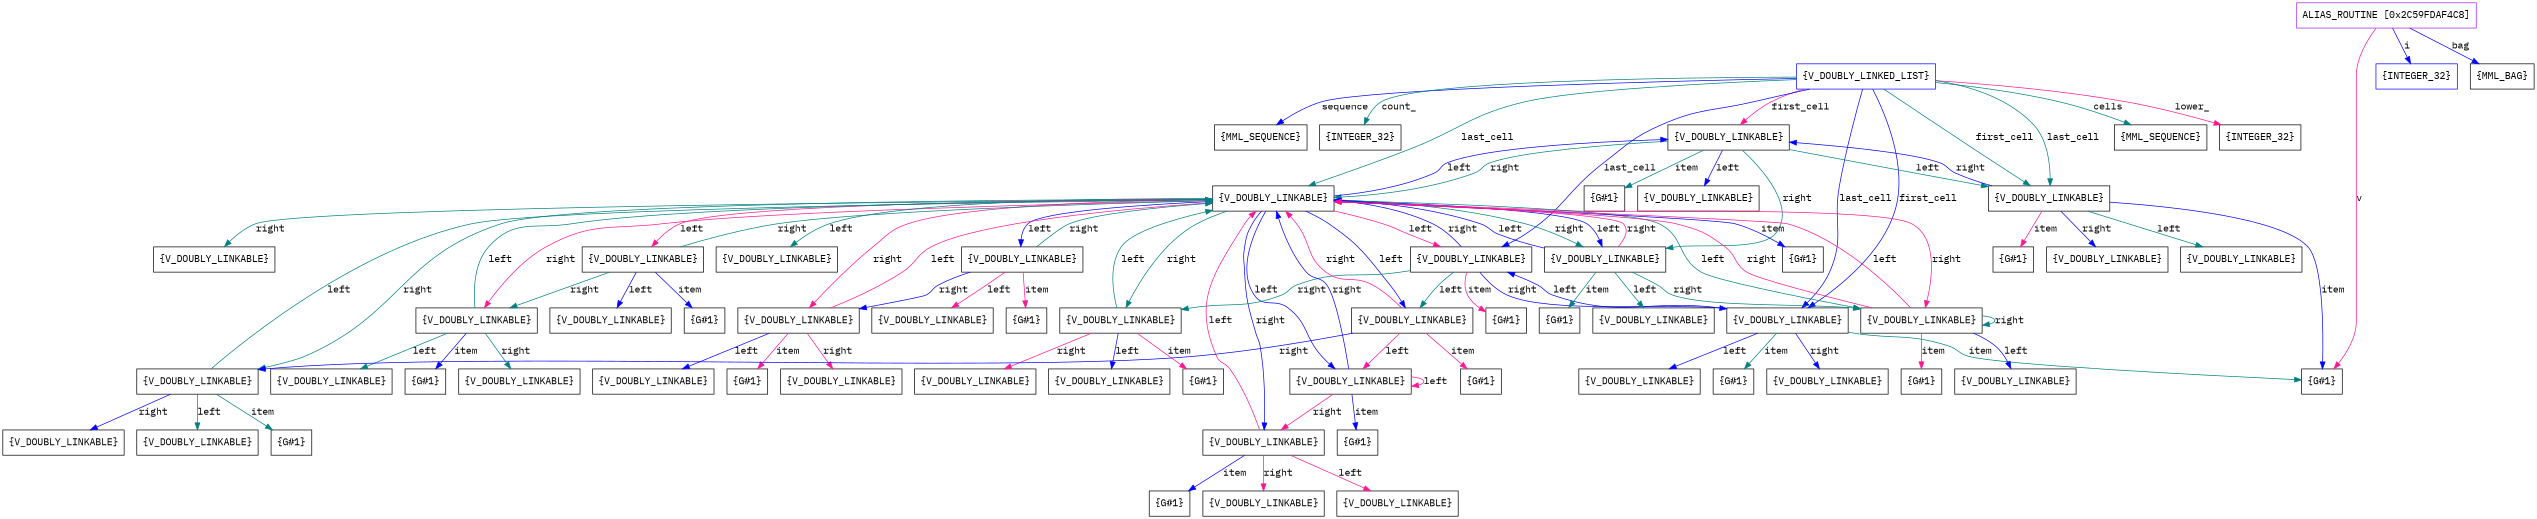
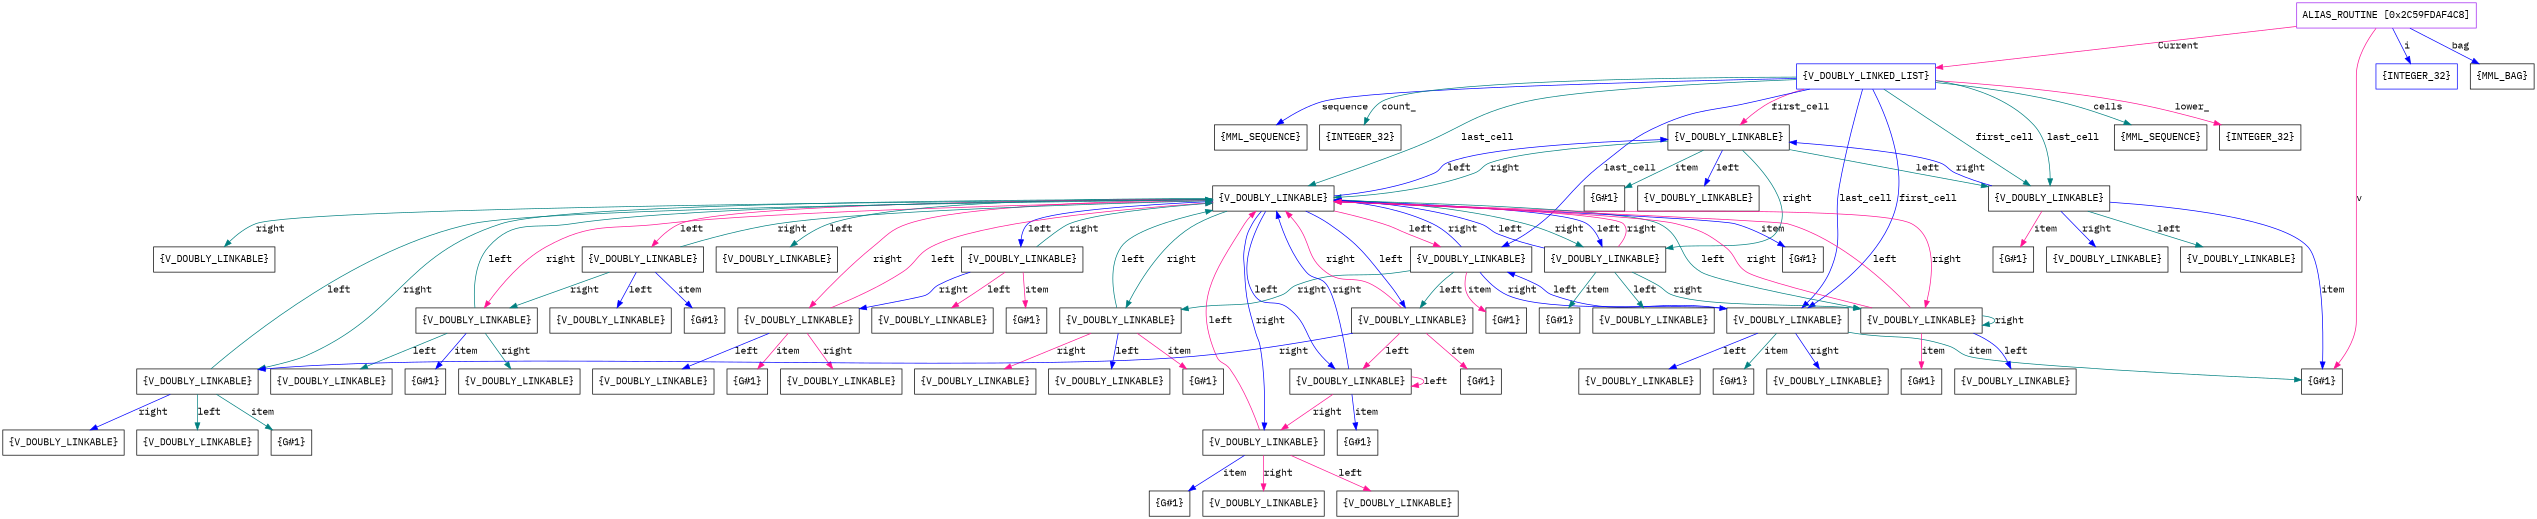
none -> (2120, 47)
